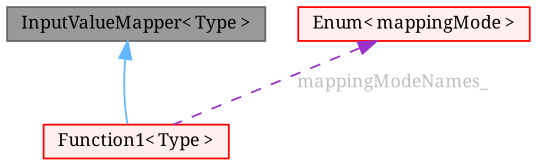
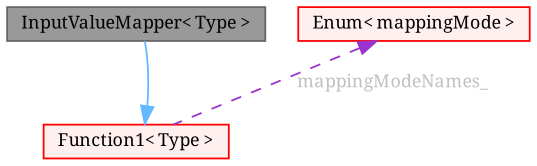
(124, 91) -> (148, 74)
